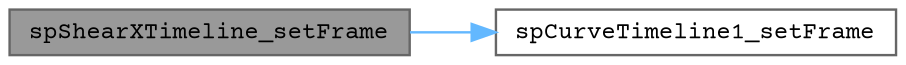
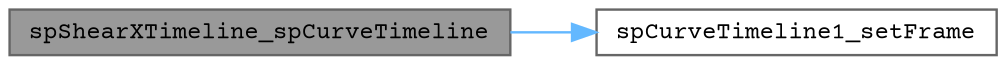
(210, 32) -> (260, 32)
